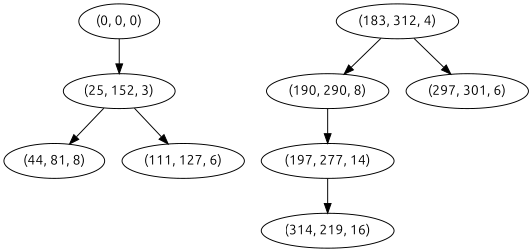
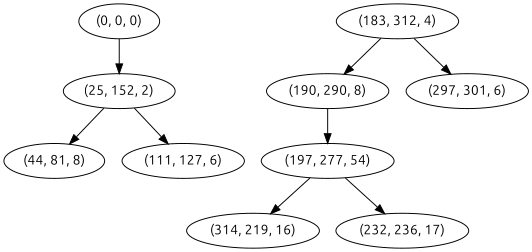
(119, 91) -> (119, 91)
(328, 161) -> (328, 161)
none -> (402, 231)
